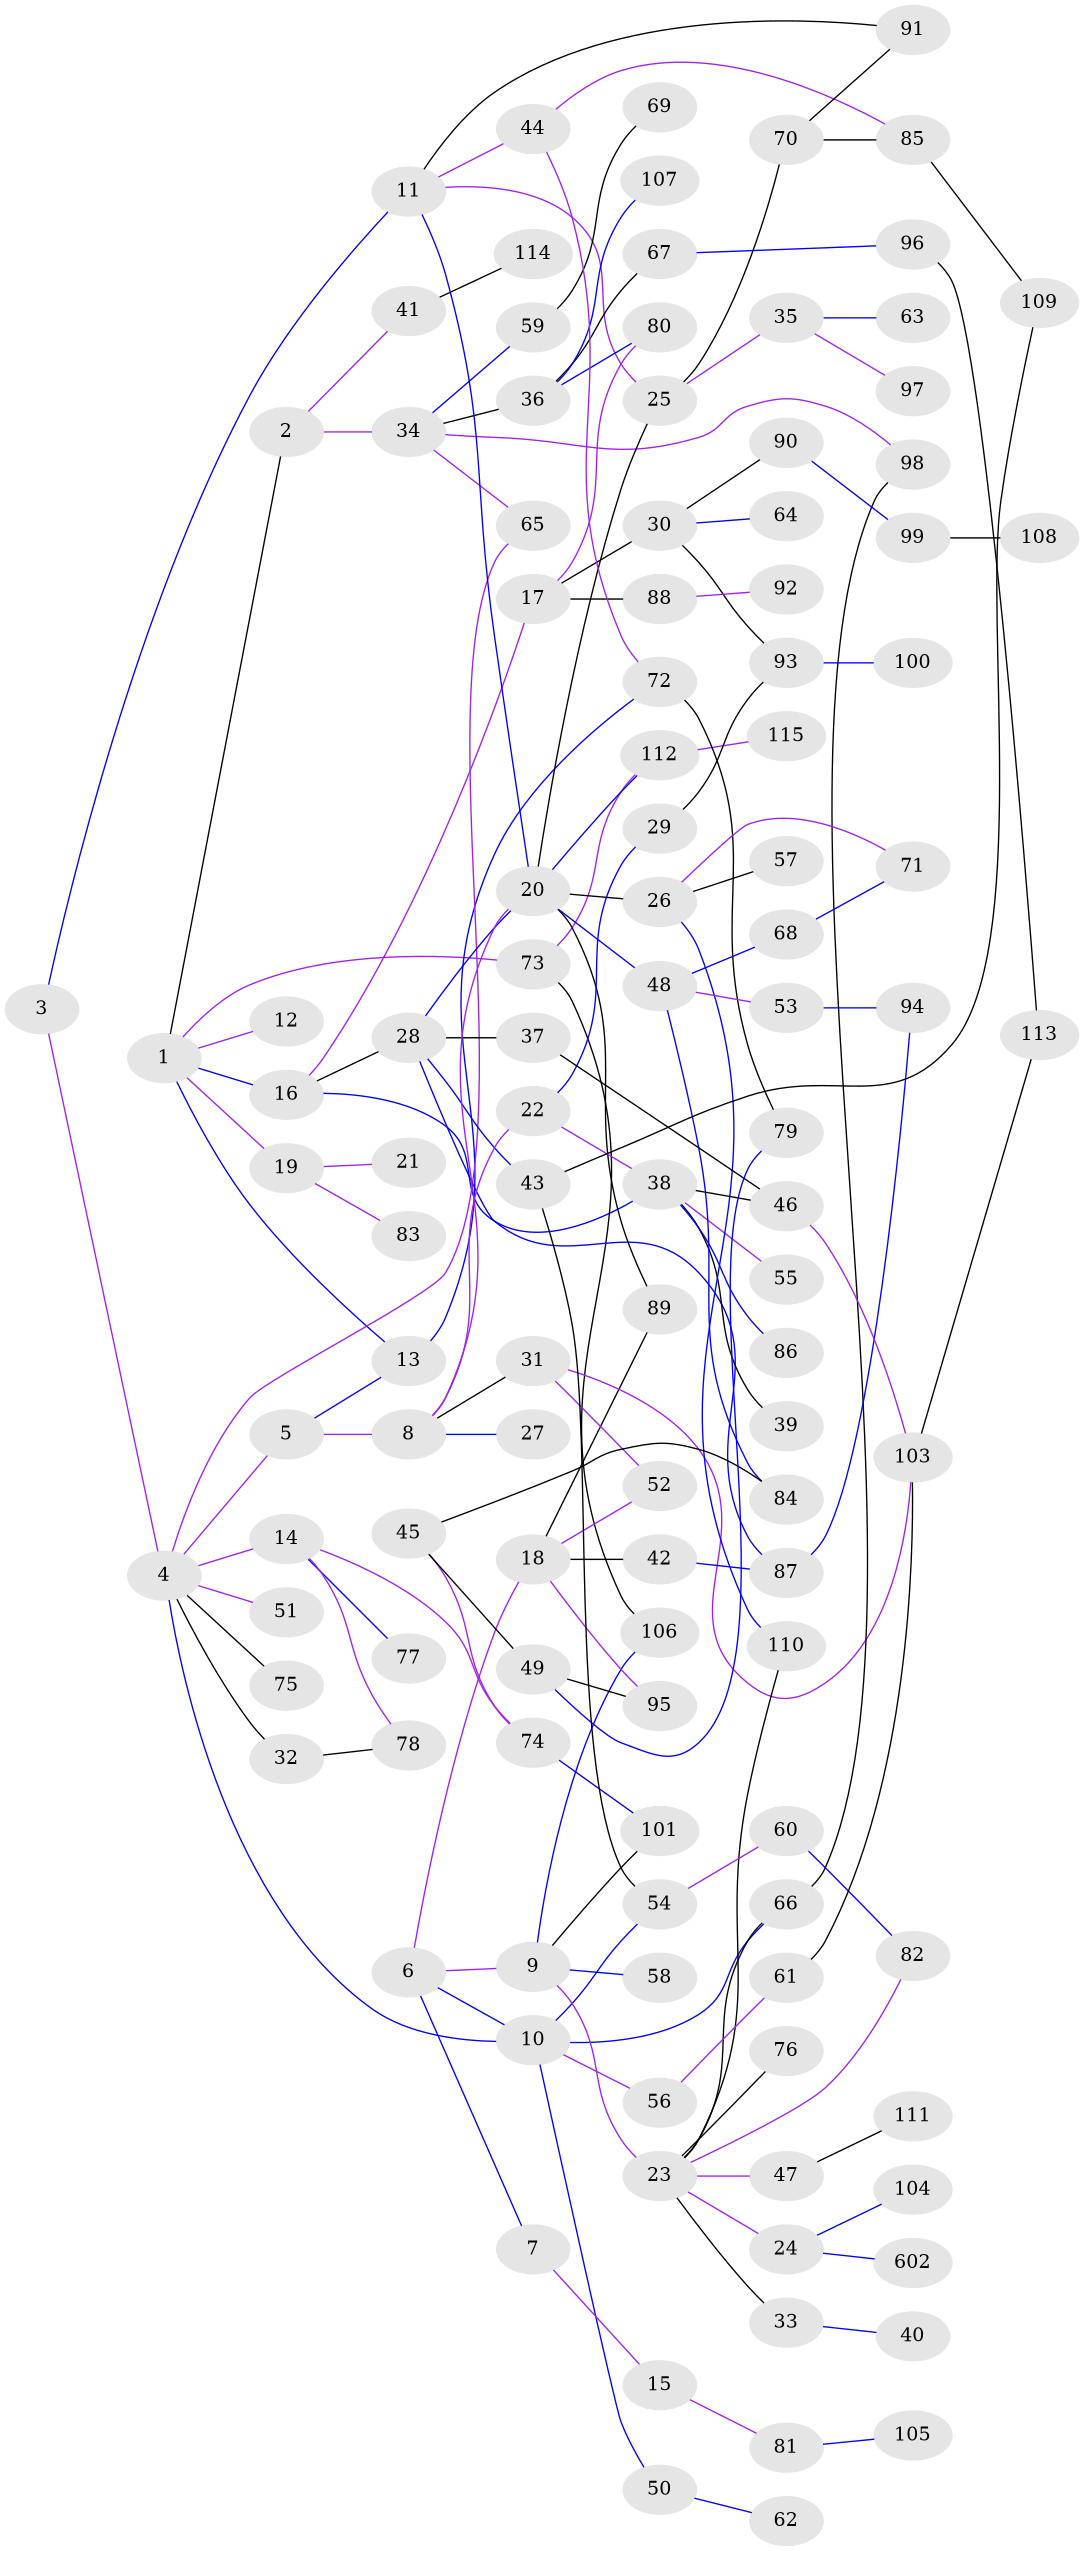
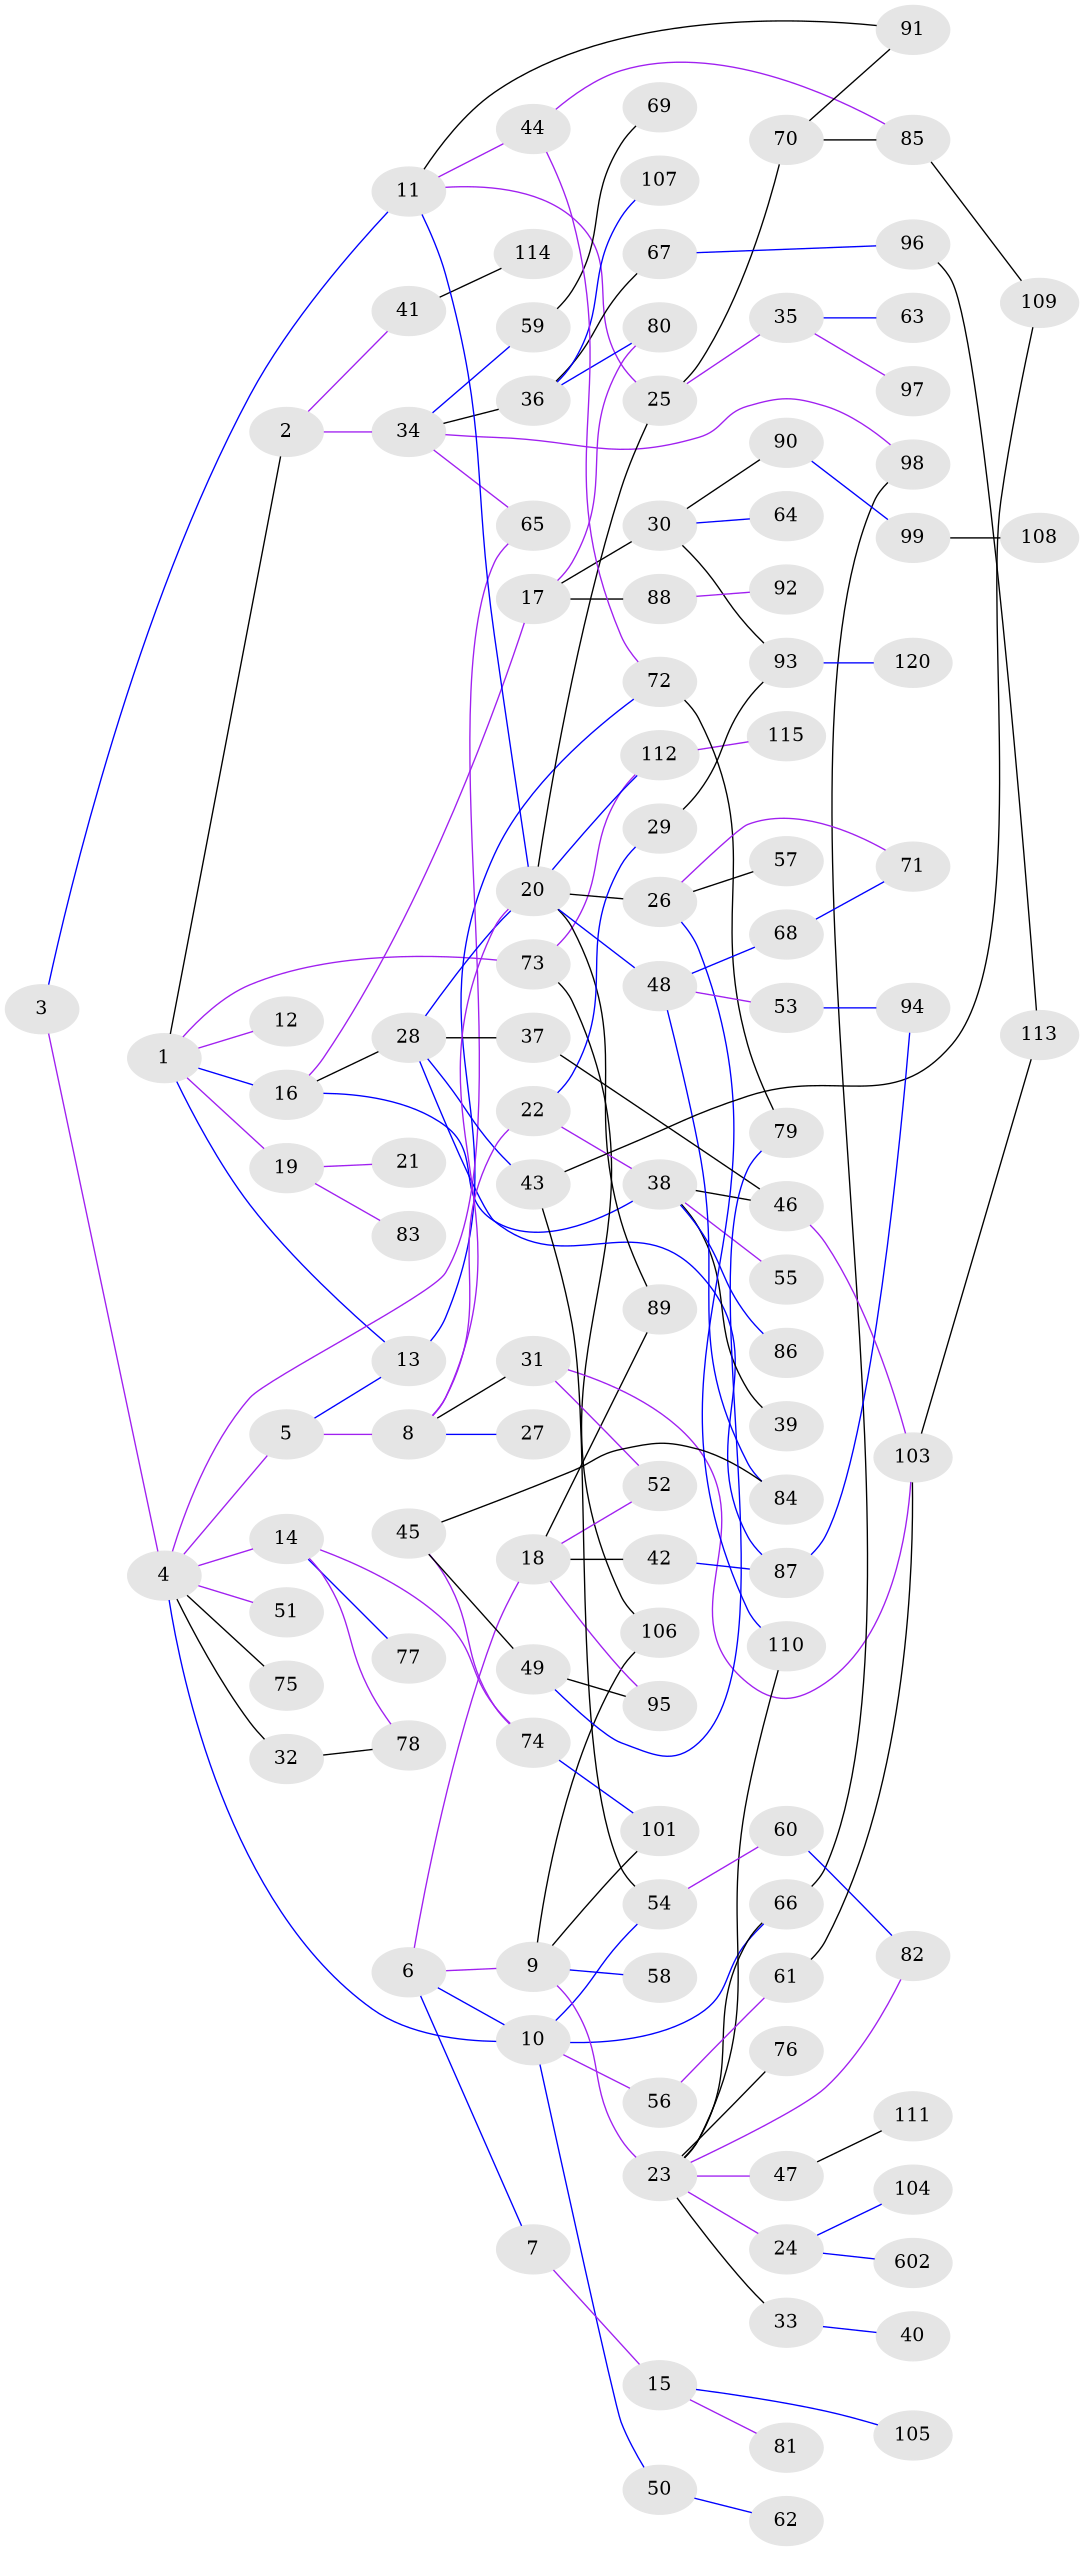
(913, 663) -> (913, 663)
(570, 1791) -> (570, 1791)
(849, 2442) -> (788, 2404)
